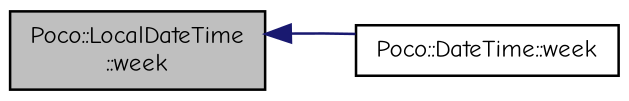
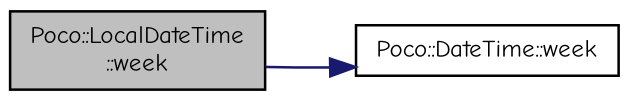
(323, 33) -> (298, 67)
